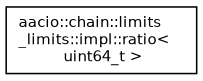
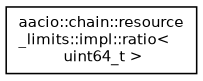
(101, 40) -> (101, 40)
